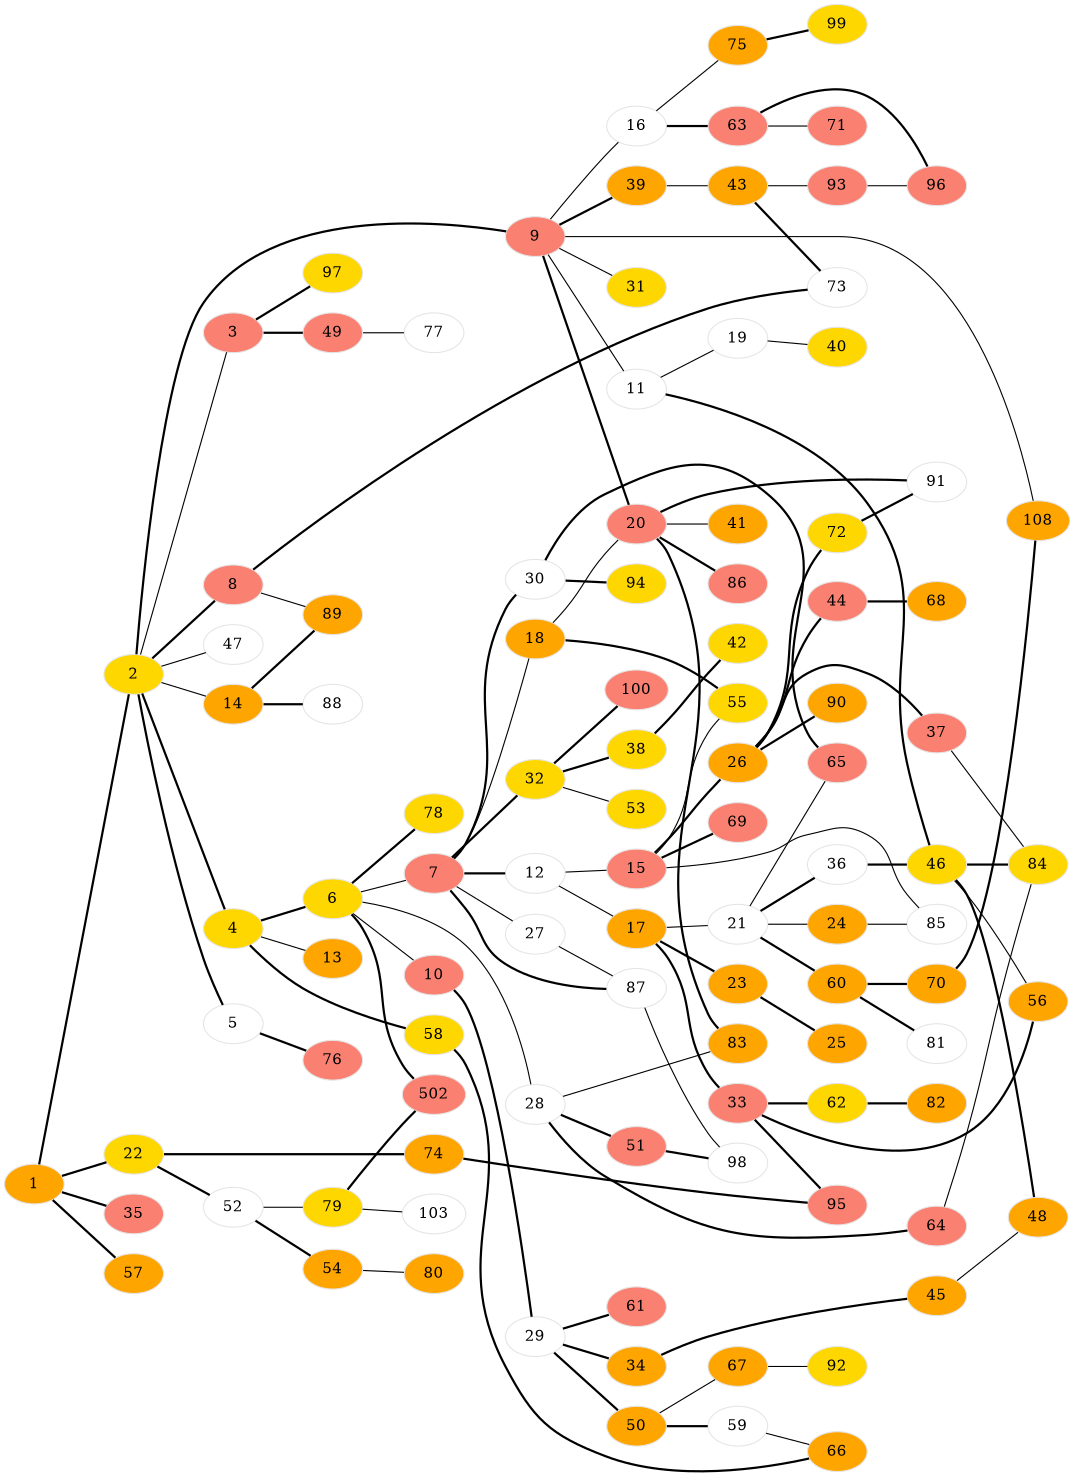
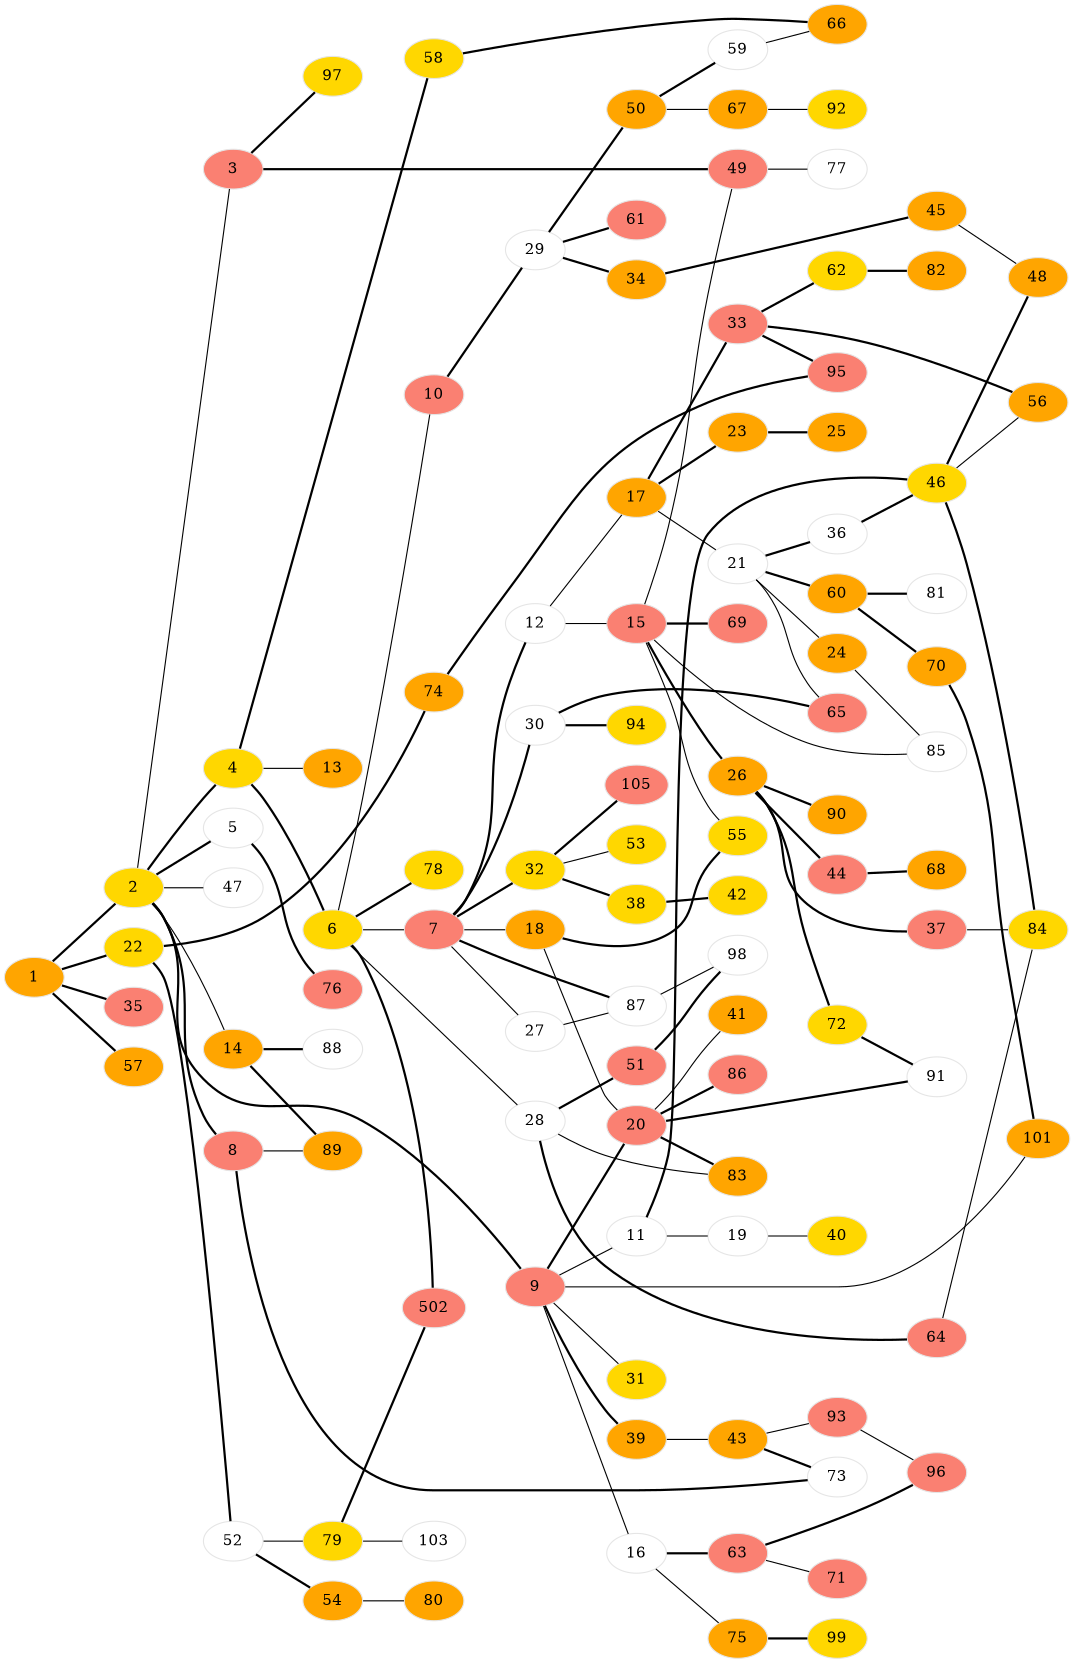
none -> (693, 387)
(1038, 521) -> (1038, 1139)
(637, 690) -> (637, 785)
